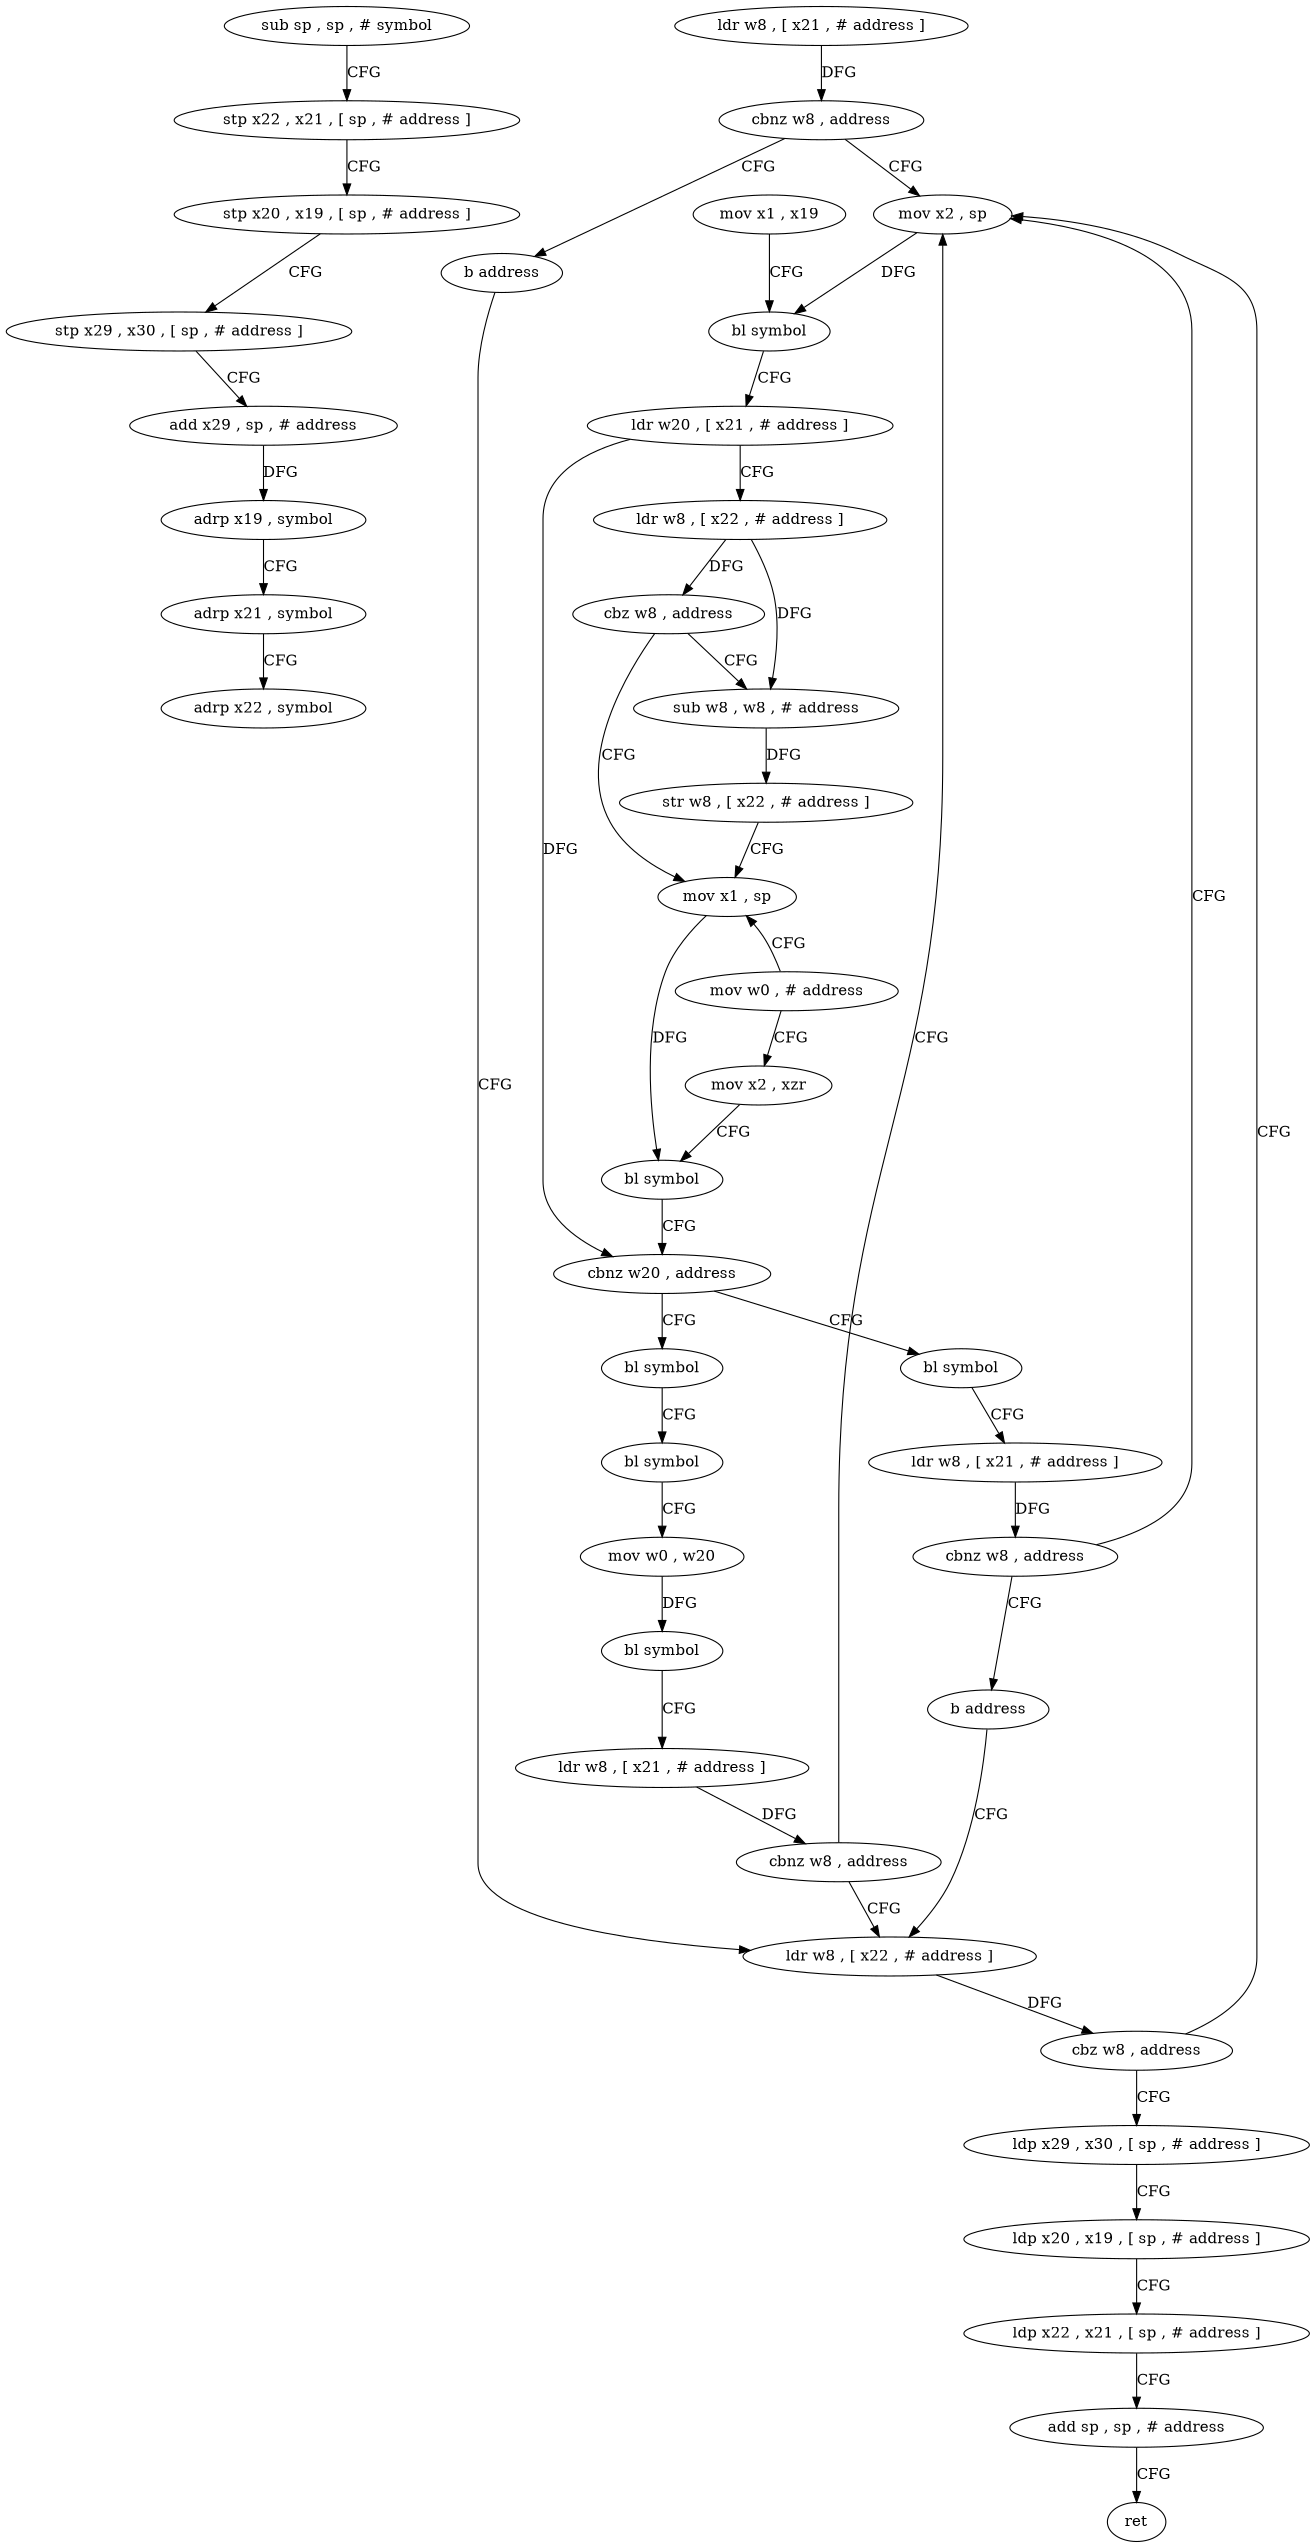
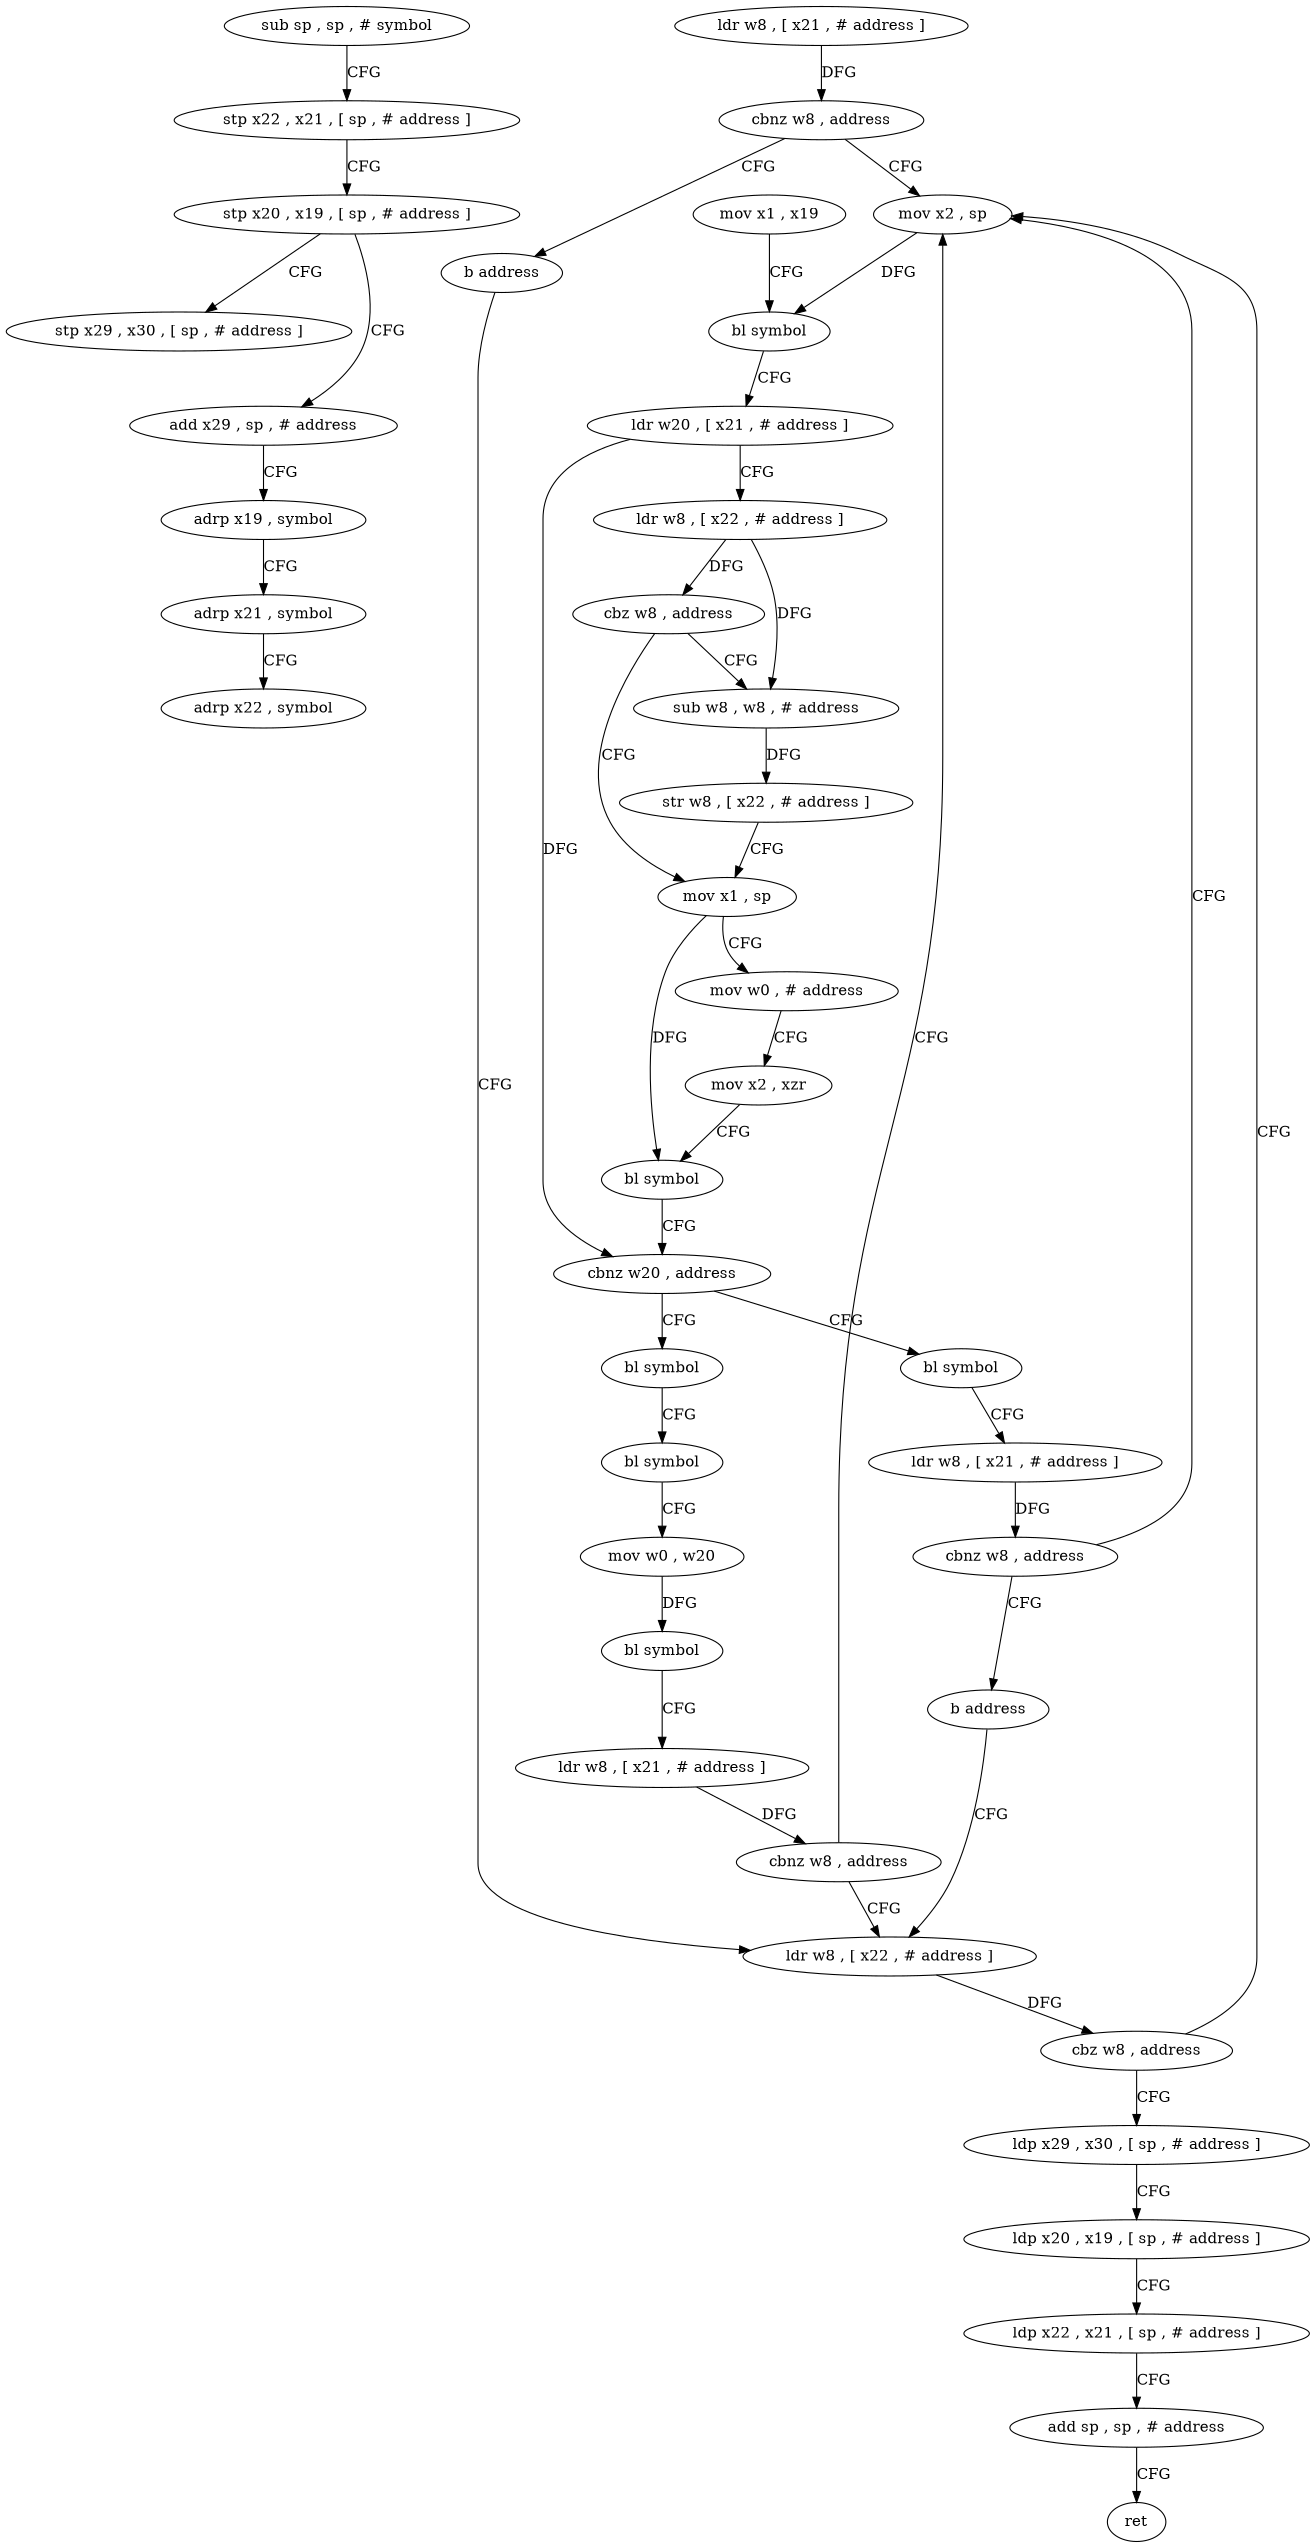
(218, 375) -> (368, 328)
(281, 473) -> (281, 473)
(769, 946) -> (725, 944)
